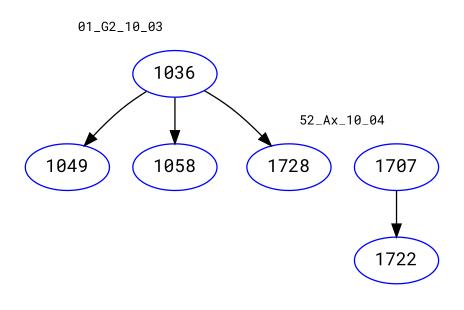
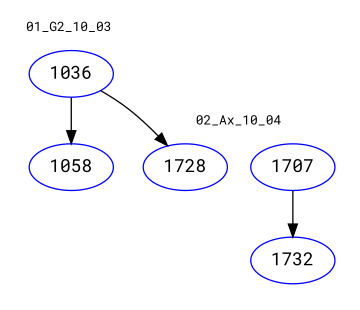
(343, 121) -> (239, 121)
(67, 167) -> none
(397, 260) -> (293, 260)
